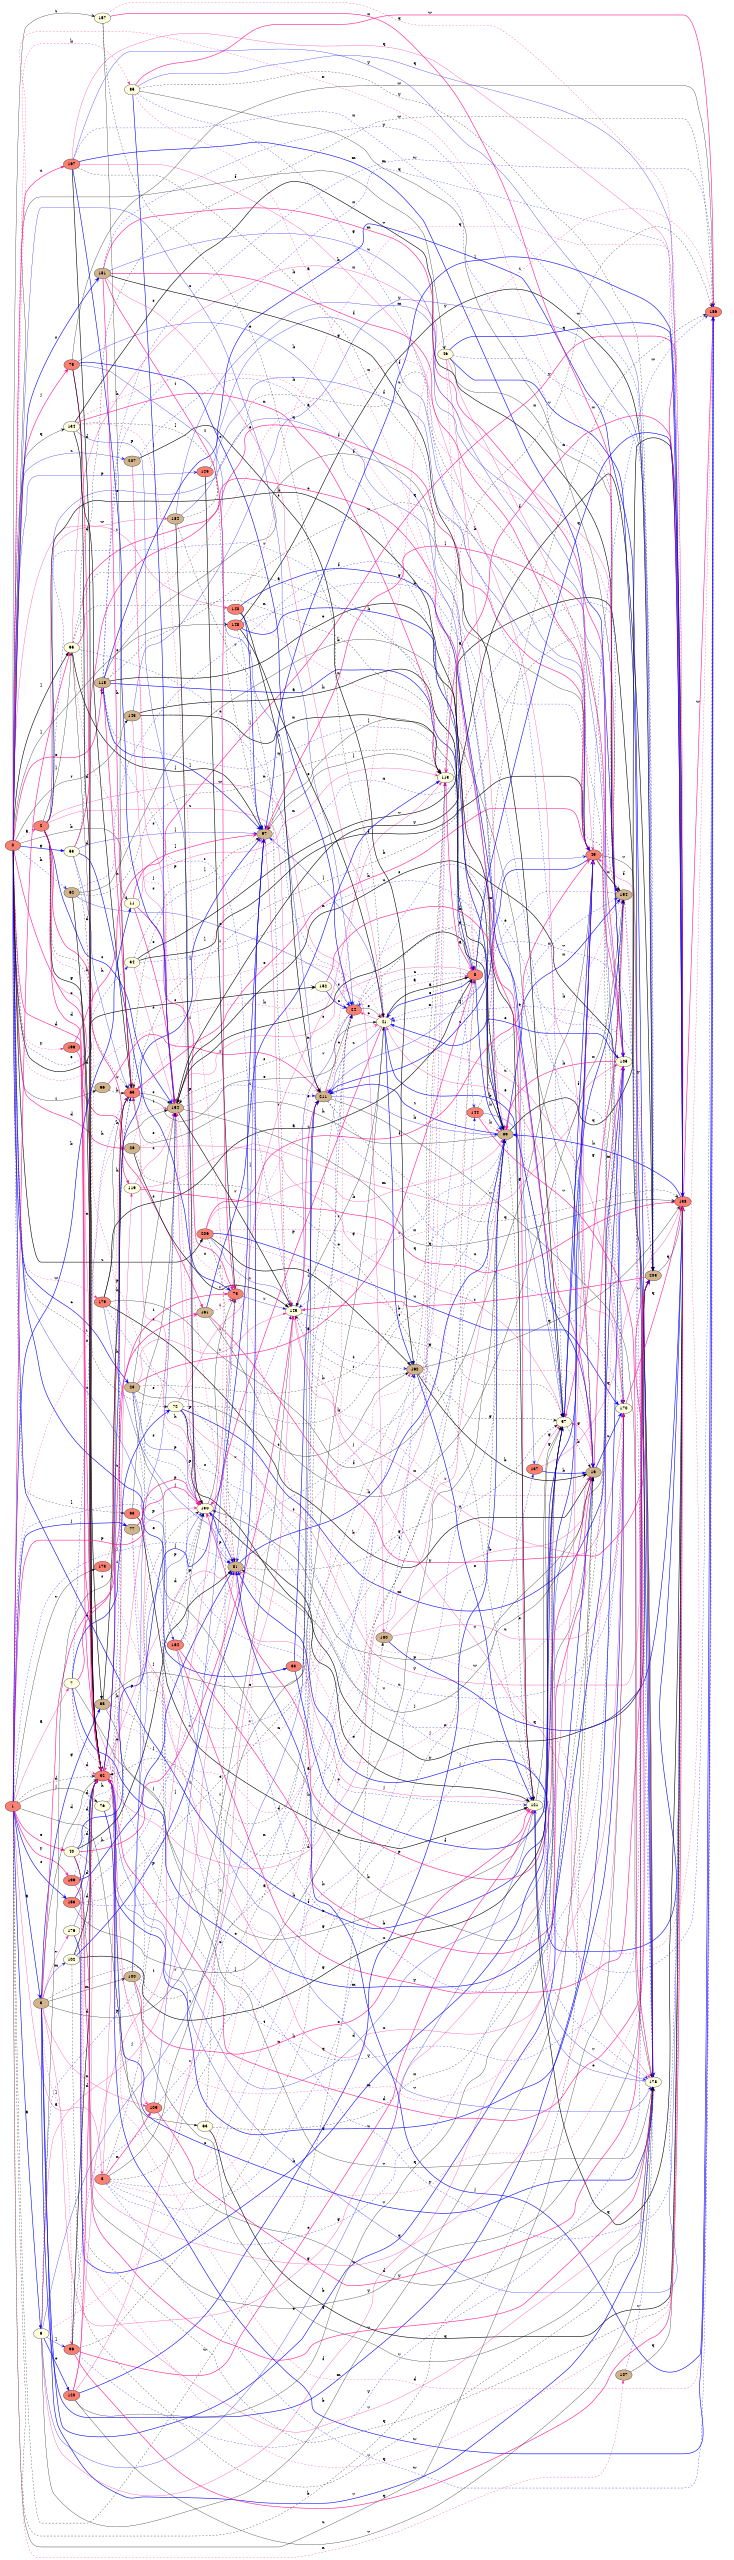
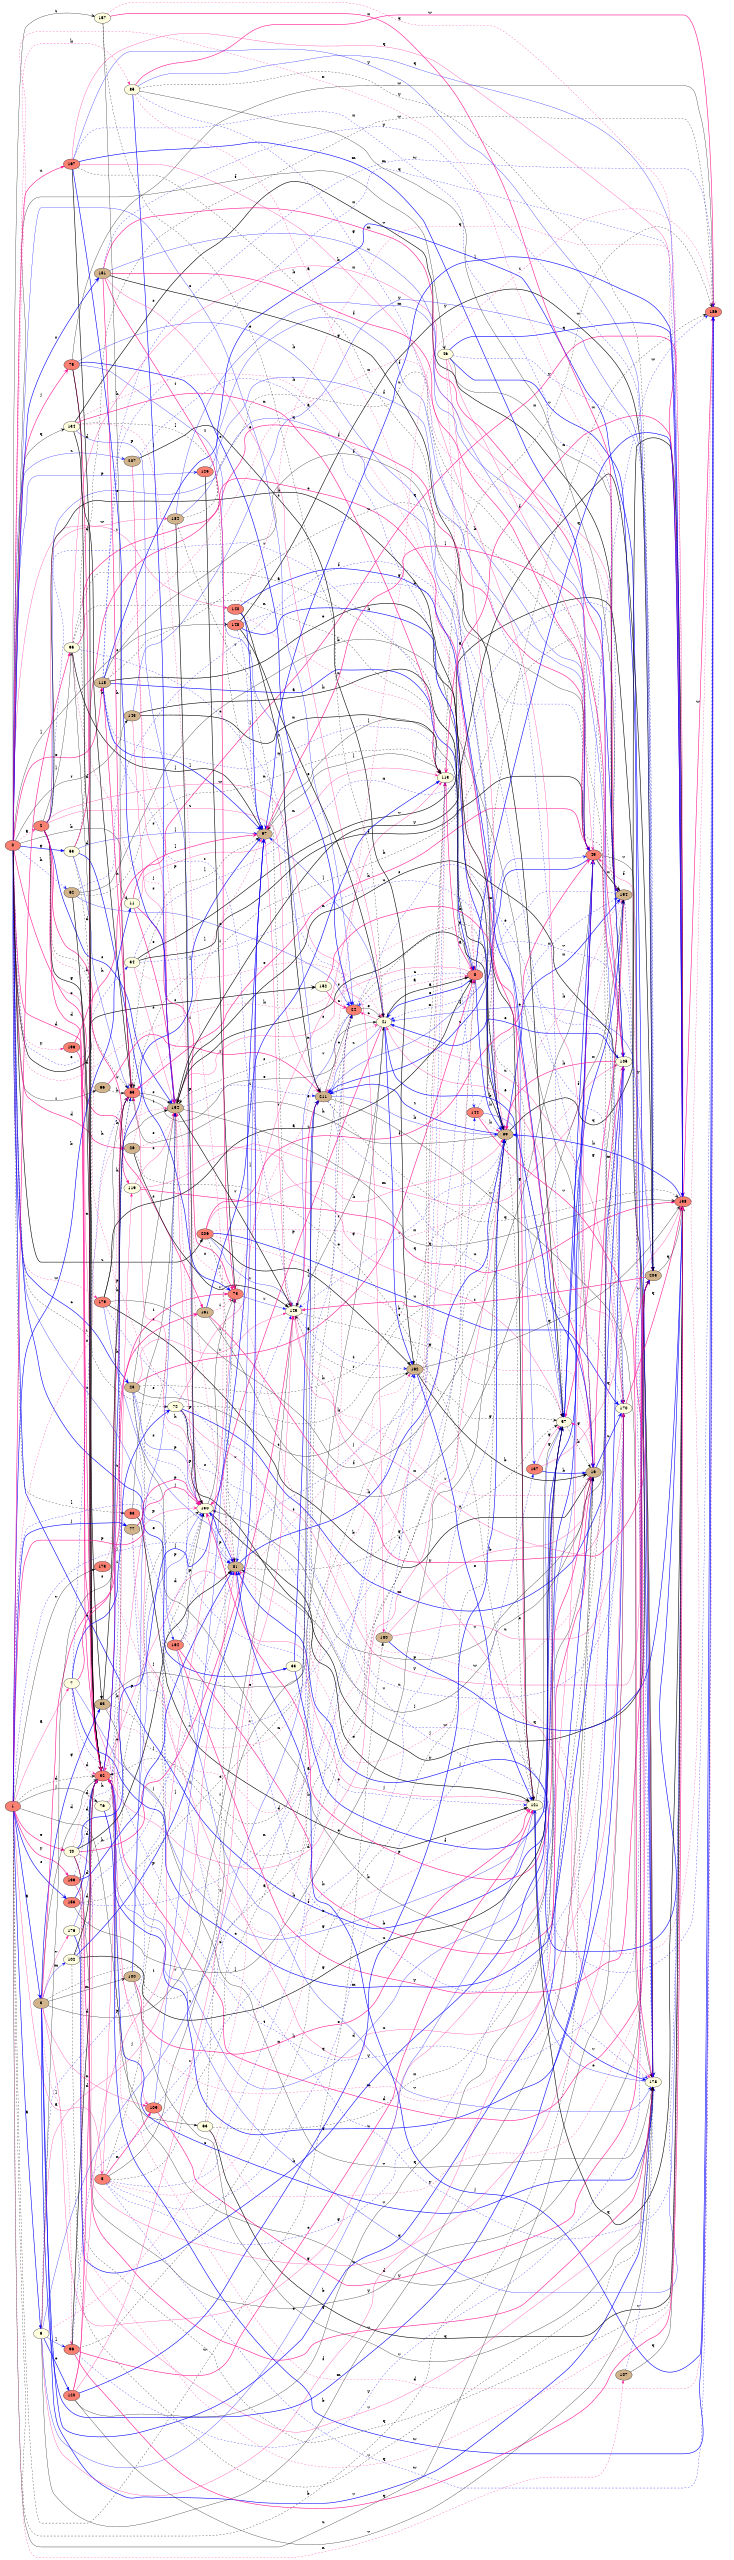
(26, 744) -> none
(332, 999) -> (332, 999)
(629, 1048) -> (629, 1048)
(294, 1666) -> (294, 1666)
(445, 1725) -> (445, 1725)
(445, 1889) -> (445, 1889)
(552, 2008) -> (552, 2008)
